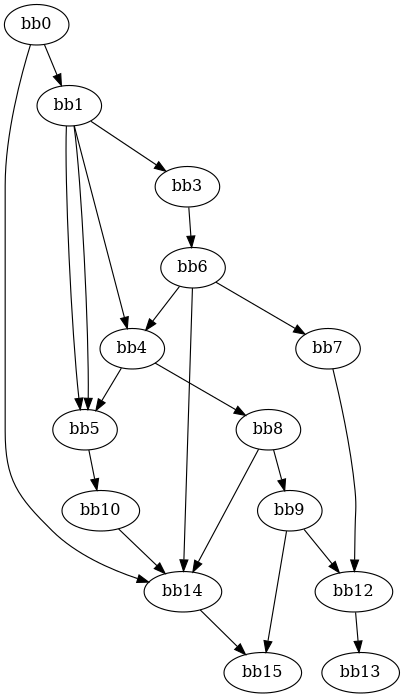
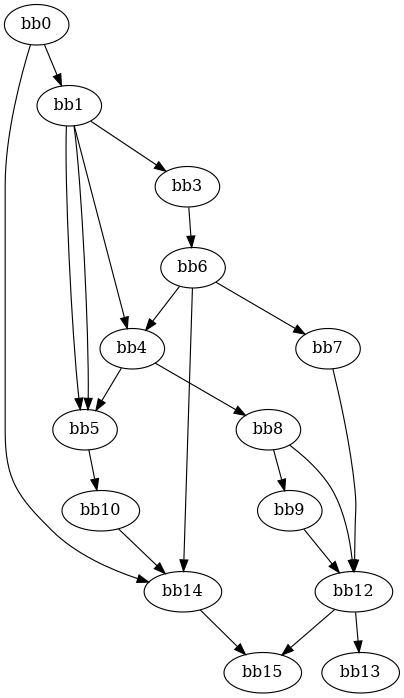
(228, 505) -> (335, 495)
(277, 586) -> (313, 628)
